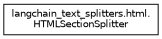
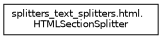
(81, 20) -> (81, 20)
